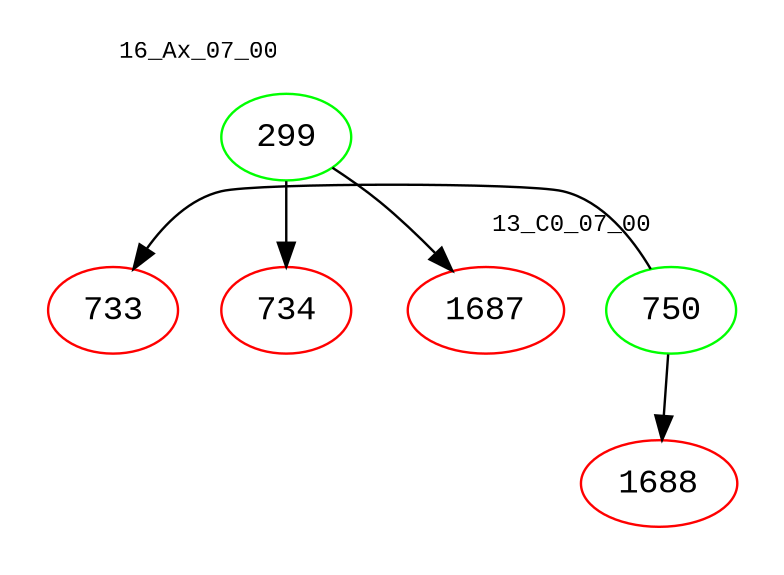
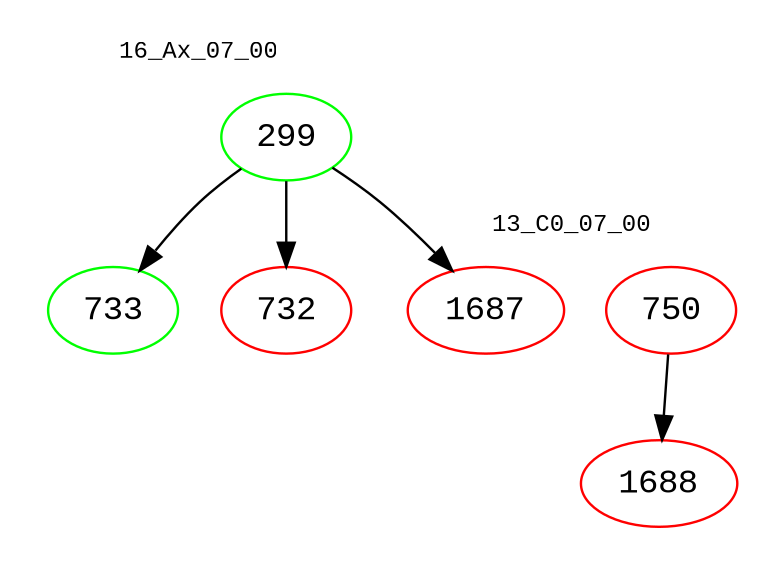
(404, 185) -> (195, 206)
(113, 310) -> (113, 310)
(286, 310) -> (286, 310)
(671, 310) -> (671, 310)
